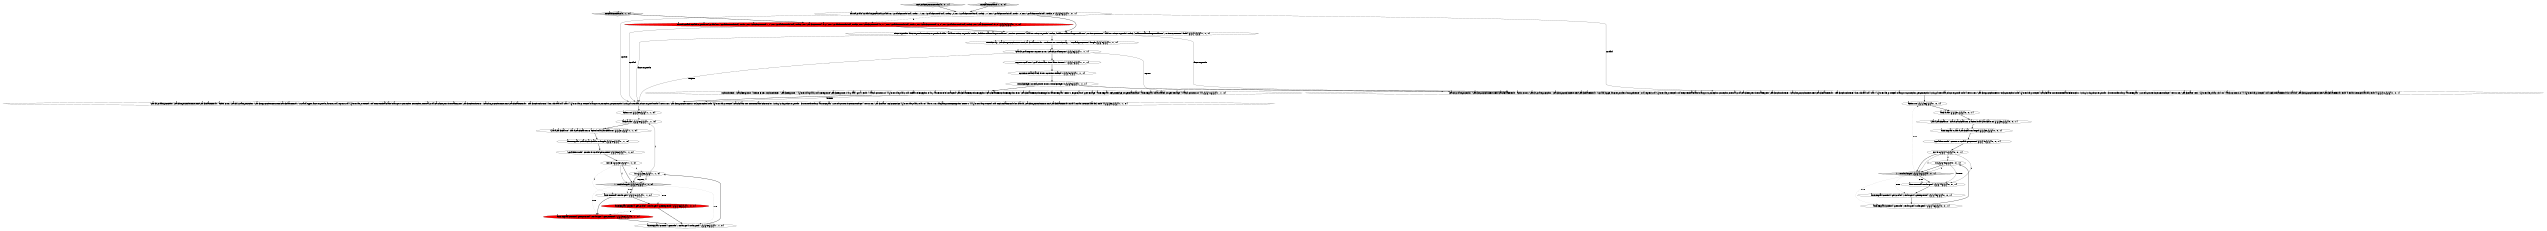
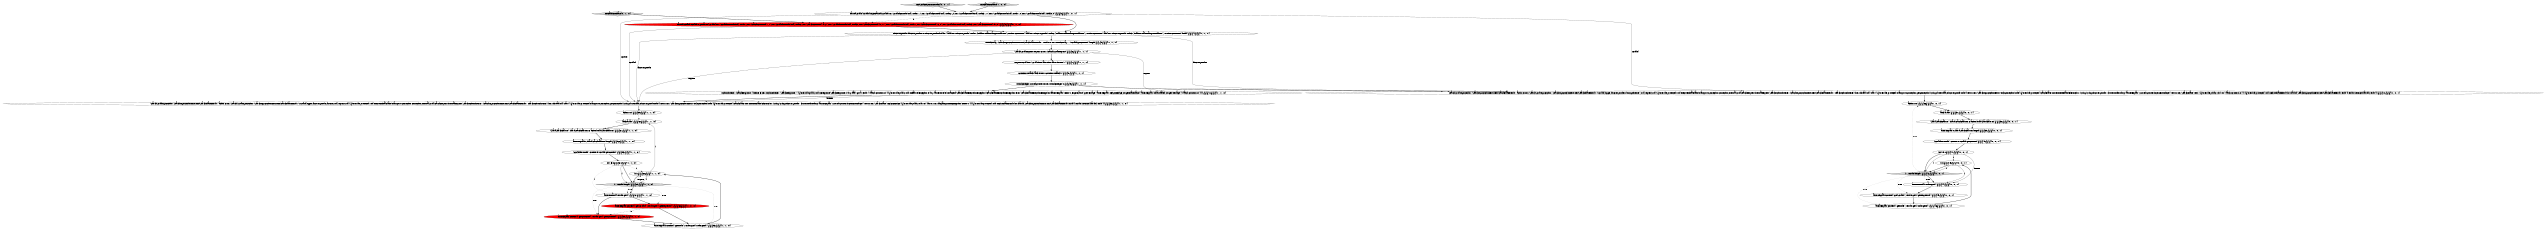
(1971, 168) -> (1977, 168)
(1959, 174) -> (1965, 174)
